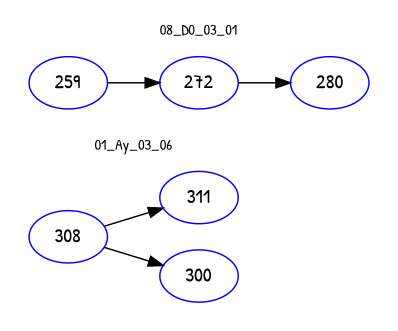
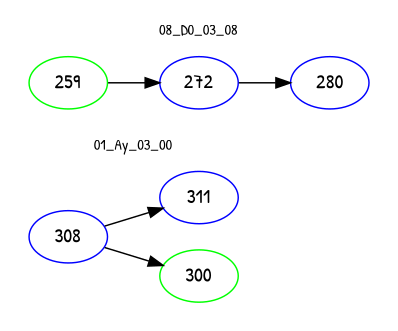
(199, 31) -> (199, 31)
(68, 83) -> (68, 83)
(134, 146) -> (134, 146)
(199, 276) -> (199, 276)
